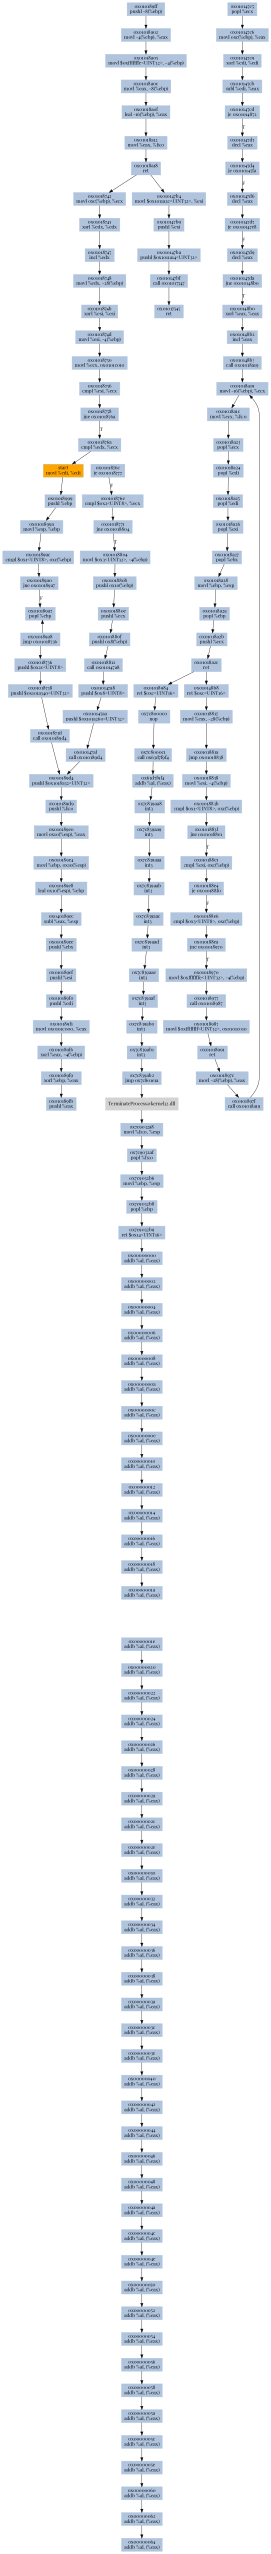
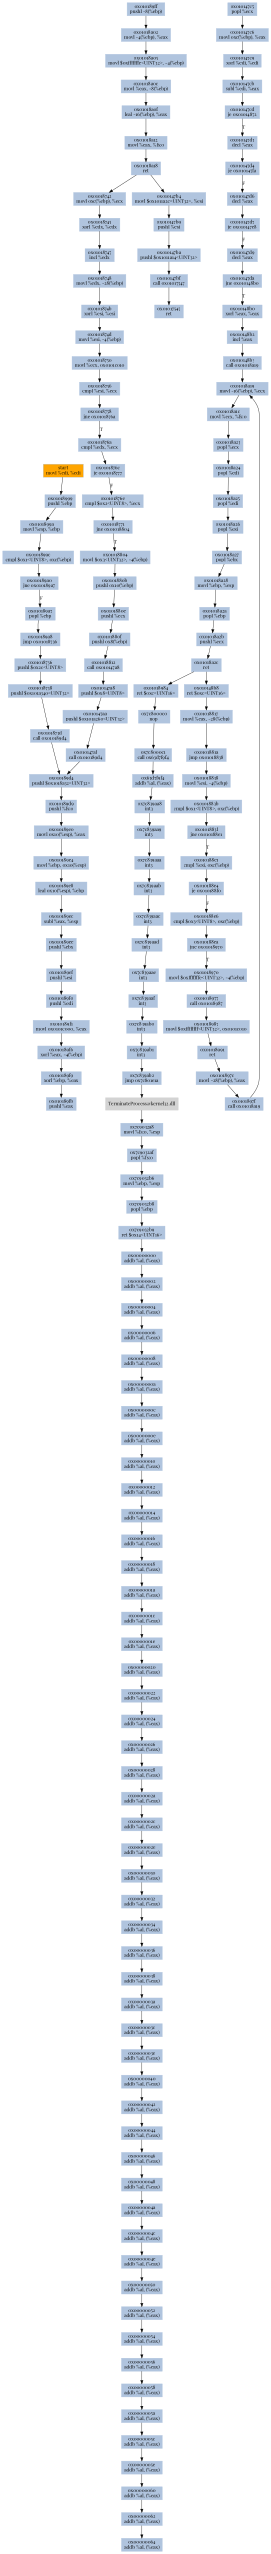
(83, 457) -> (103, 456)
(43, 628) -> (38, 625)
(61, 919) -> (61, 919)
none -> (142, 1619)
